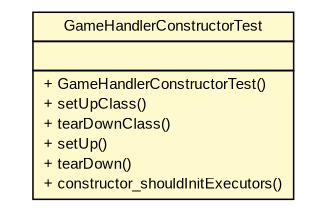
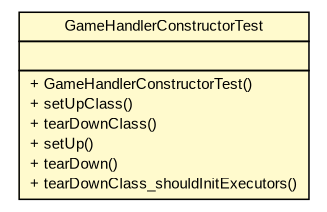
(163, 184) -> (164, 184)
